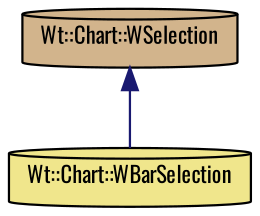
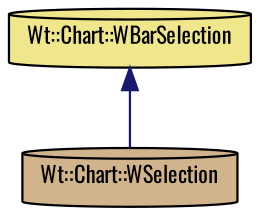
(130, 119) -> (130, 119)
